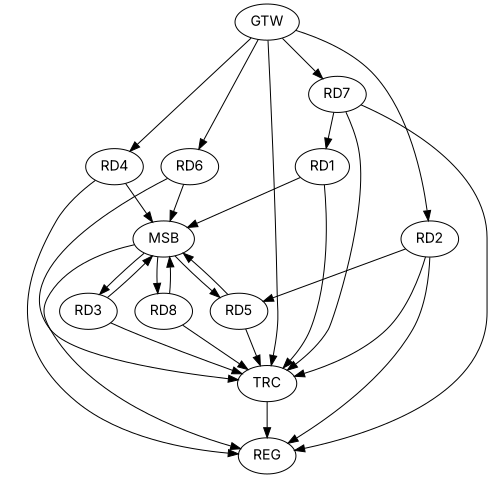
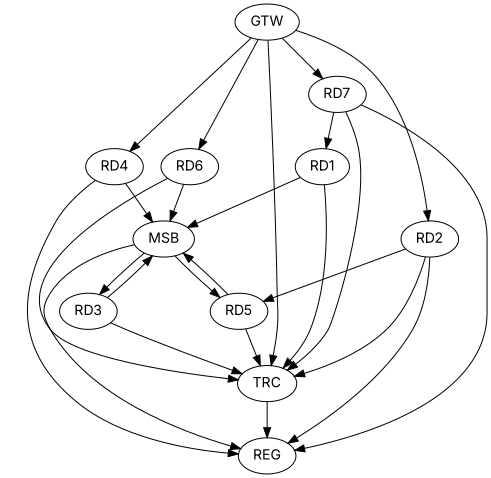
(164, 311) -> none
